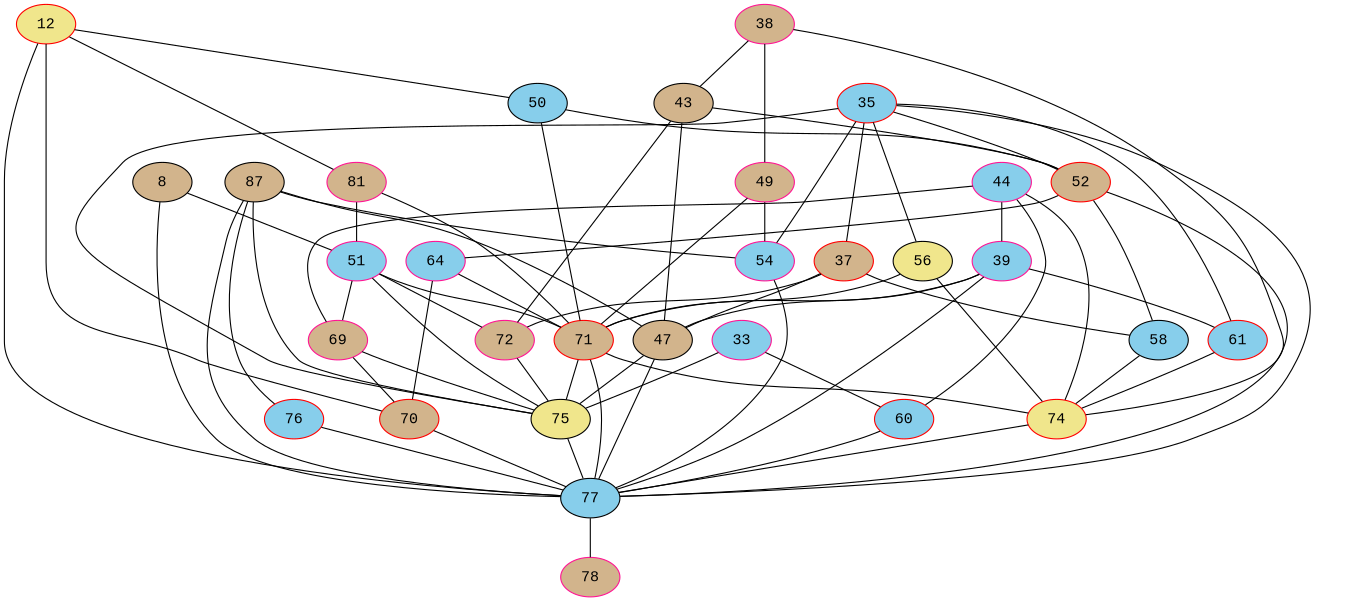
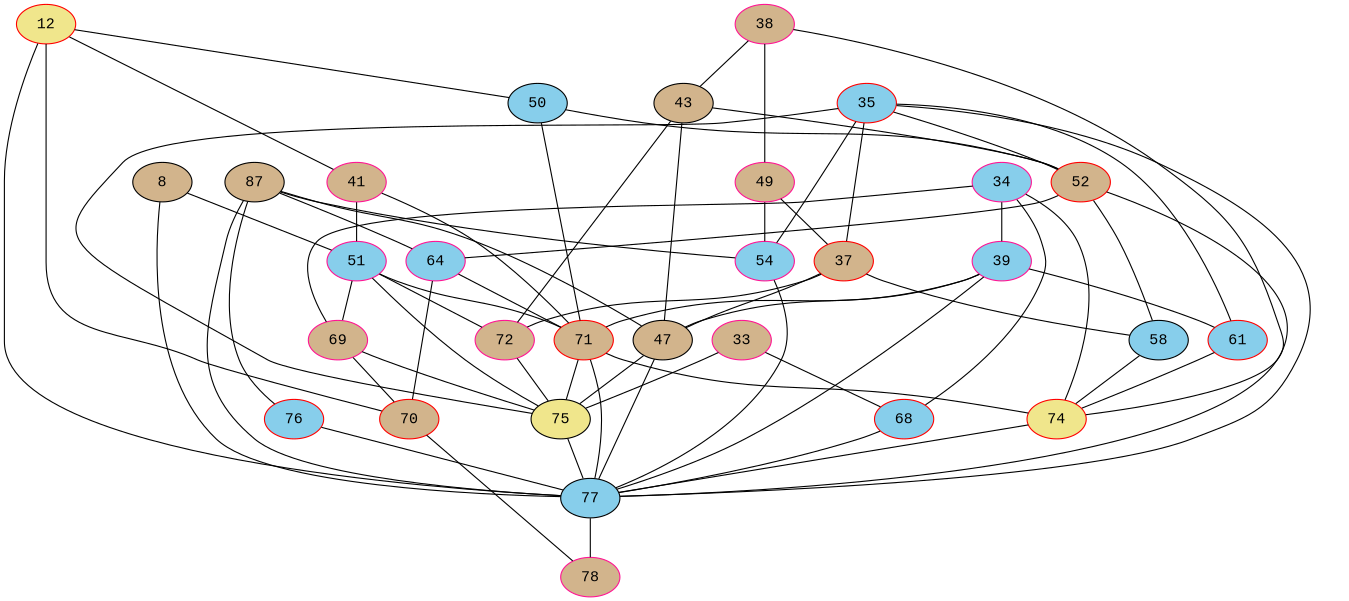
(357, 182) -> (357, 182)
(1002, 182) -> (1002, 182)
(923, 261) -> none
(660, 274) -> (804, 222)
(742, 340) -> (742, 340)
(303, 362) -> (346, 220)
(904, 419) -> (904, 419)
(500, 459) -> (503, 501)
